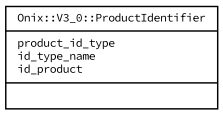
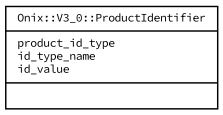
(50, 69) -> (44, 69)
